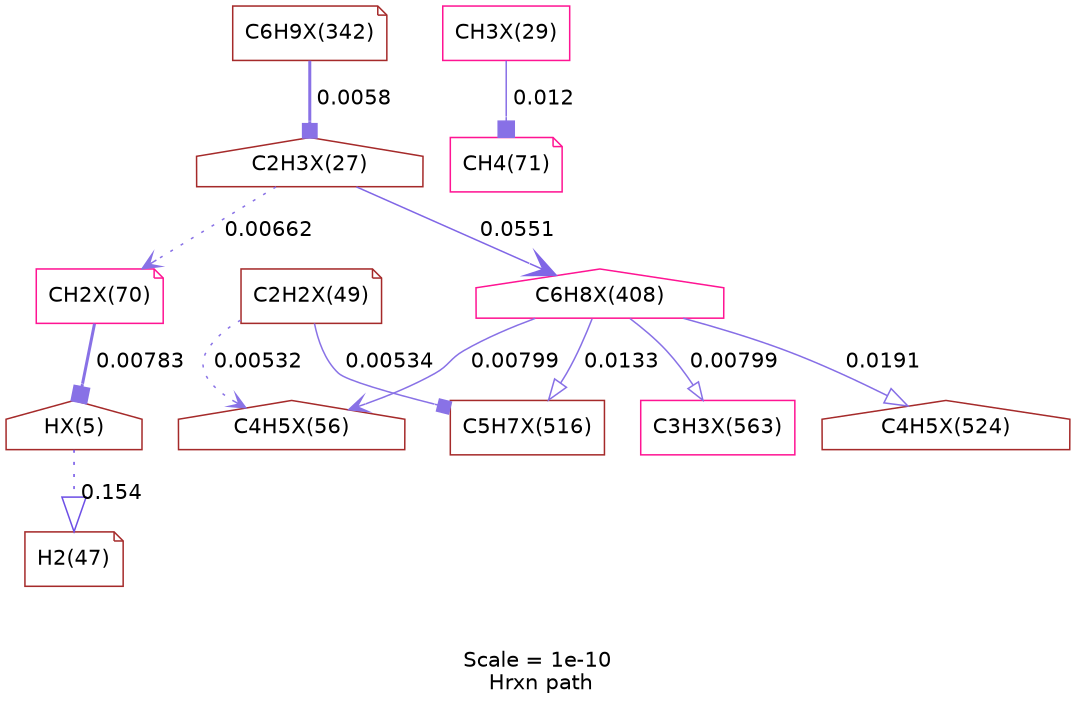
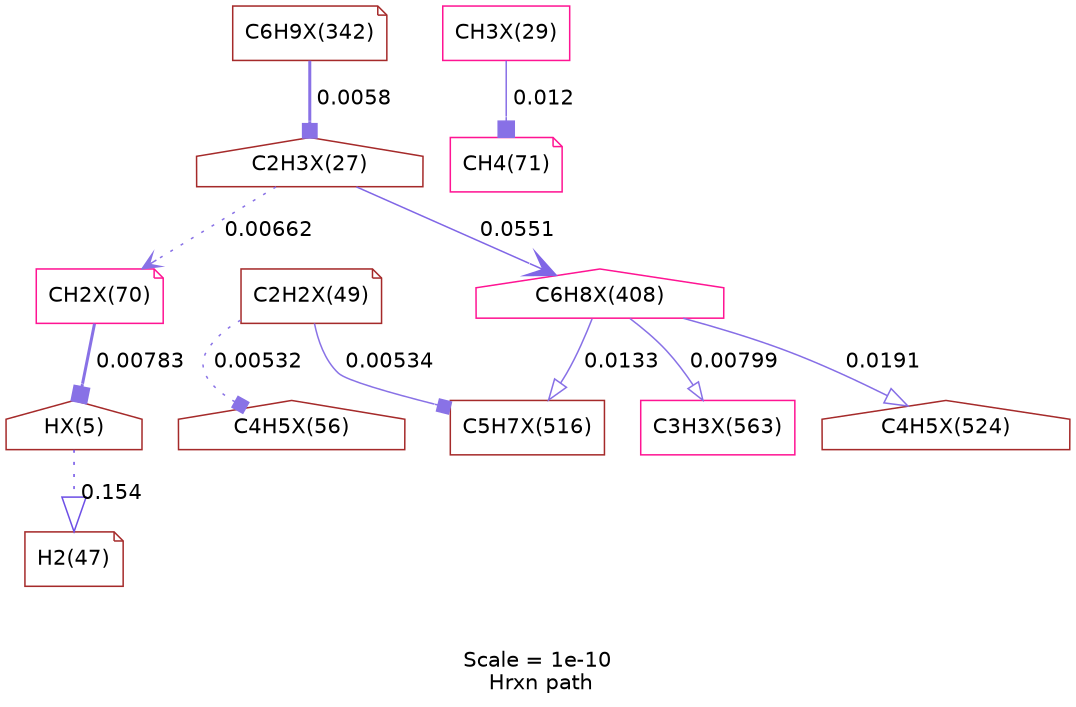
(204, 358) -> (204, 358)
(450, 361) -> none
